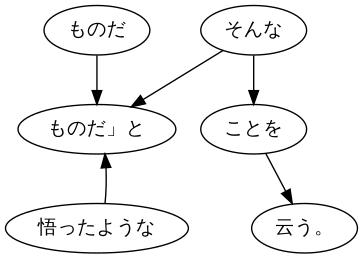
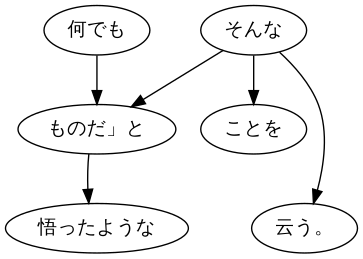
(97, 30) -> (97, 30)
(276, 172) -> (321, 115)
(106, 185) -> (88, 172)
